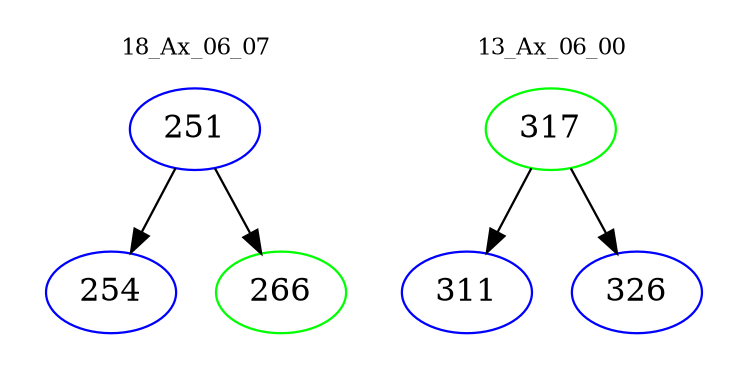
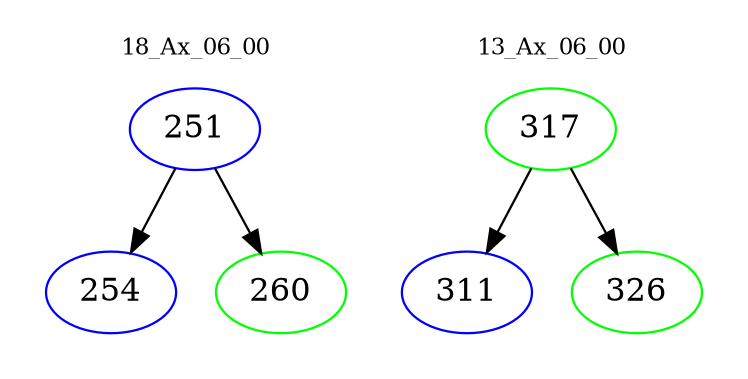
(196, 49) -> (196, 49)
(281, 292) -> (281, 292)
(637, 292) -> (637, 292)
